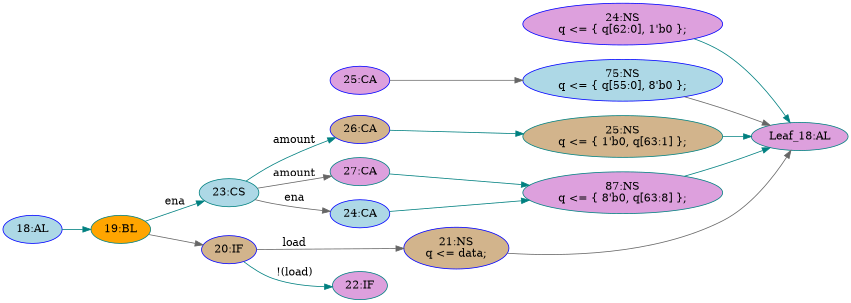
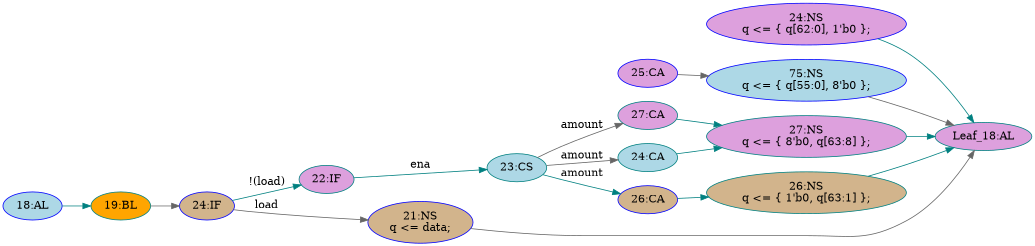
(623, 136) -> (806, 193)
(623, 193) -> (806, 136)
(294, 198) -> (582, 156)
(171, 212) -> (417, 174)
(360, 214) -> (648, 158)
(229, 250) -> (207, 206)
